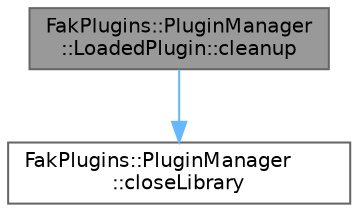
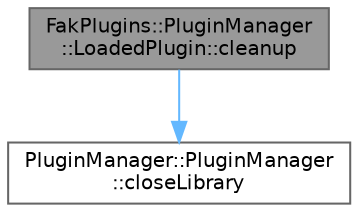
(179, 173) -> (179, 173)
